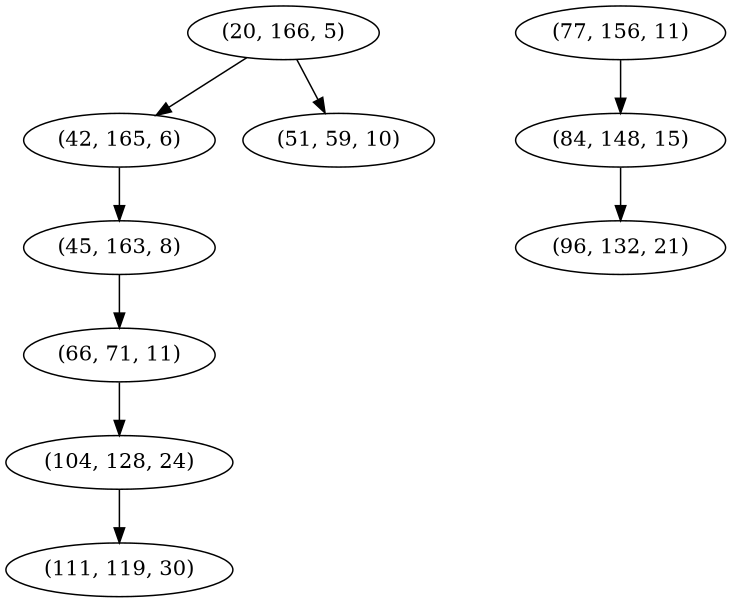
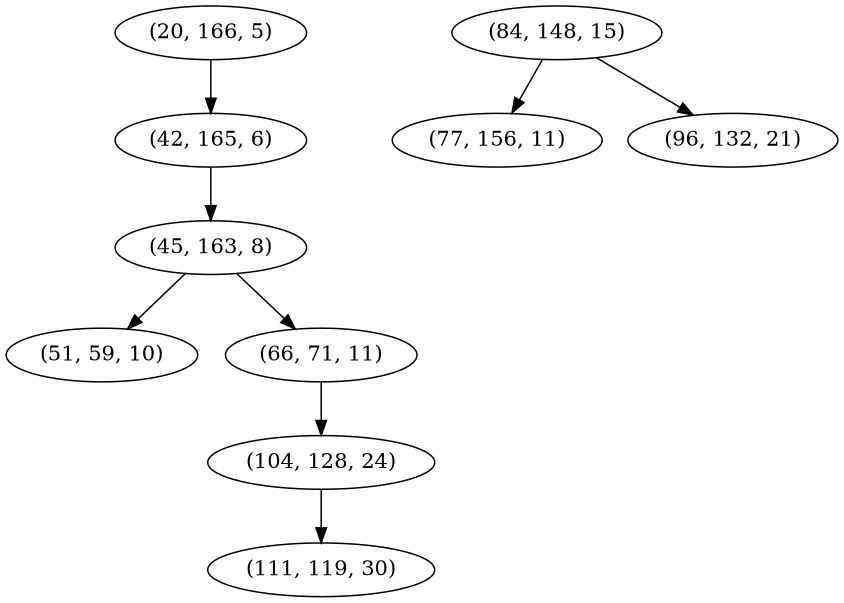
(621, 79) -> (531, 80)
(307, 80) -> (162, 296)
